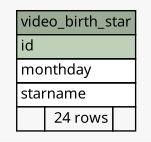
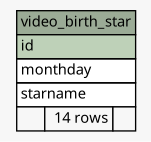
(82, 118) -> (82, 118)
